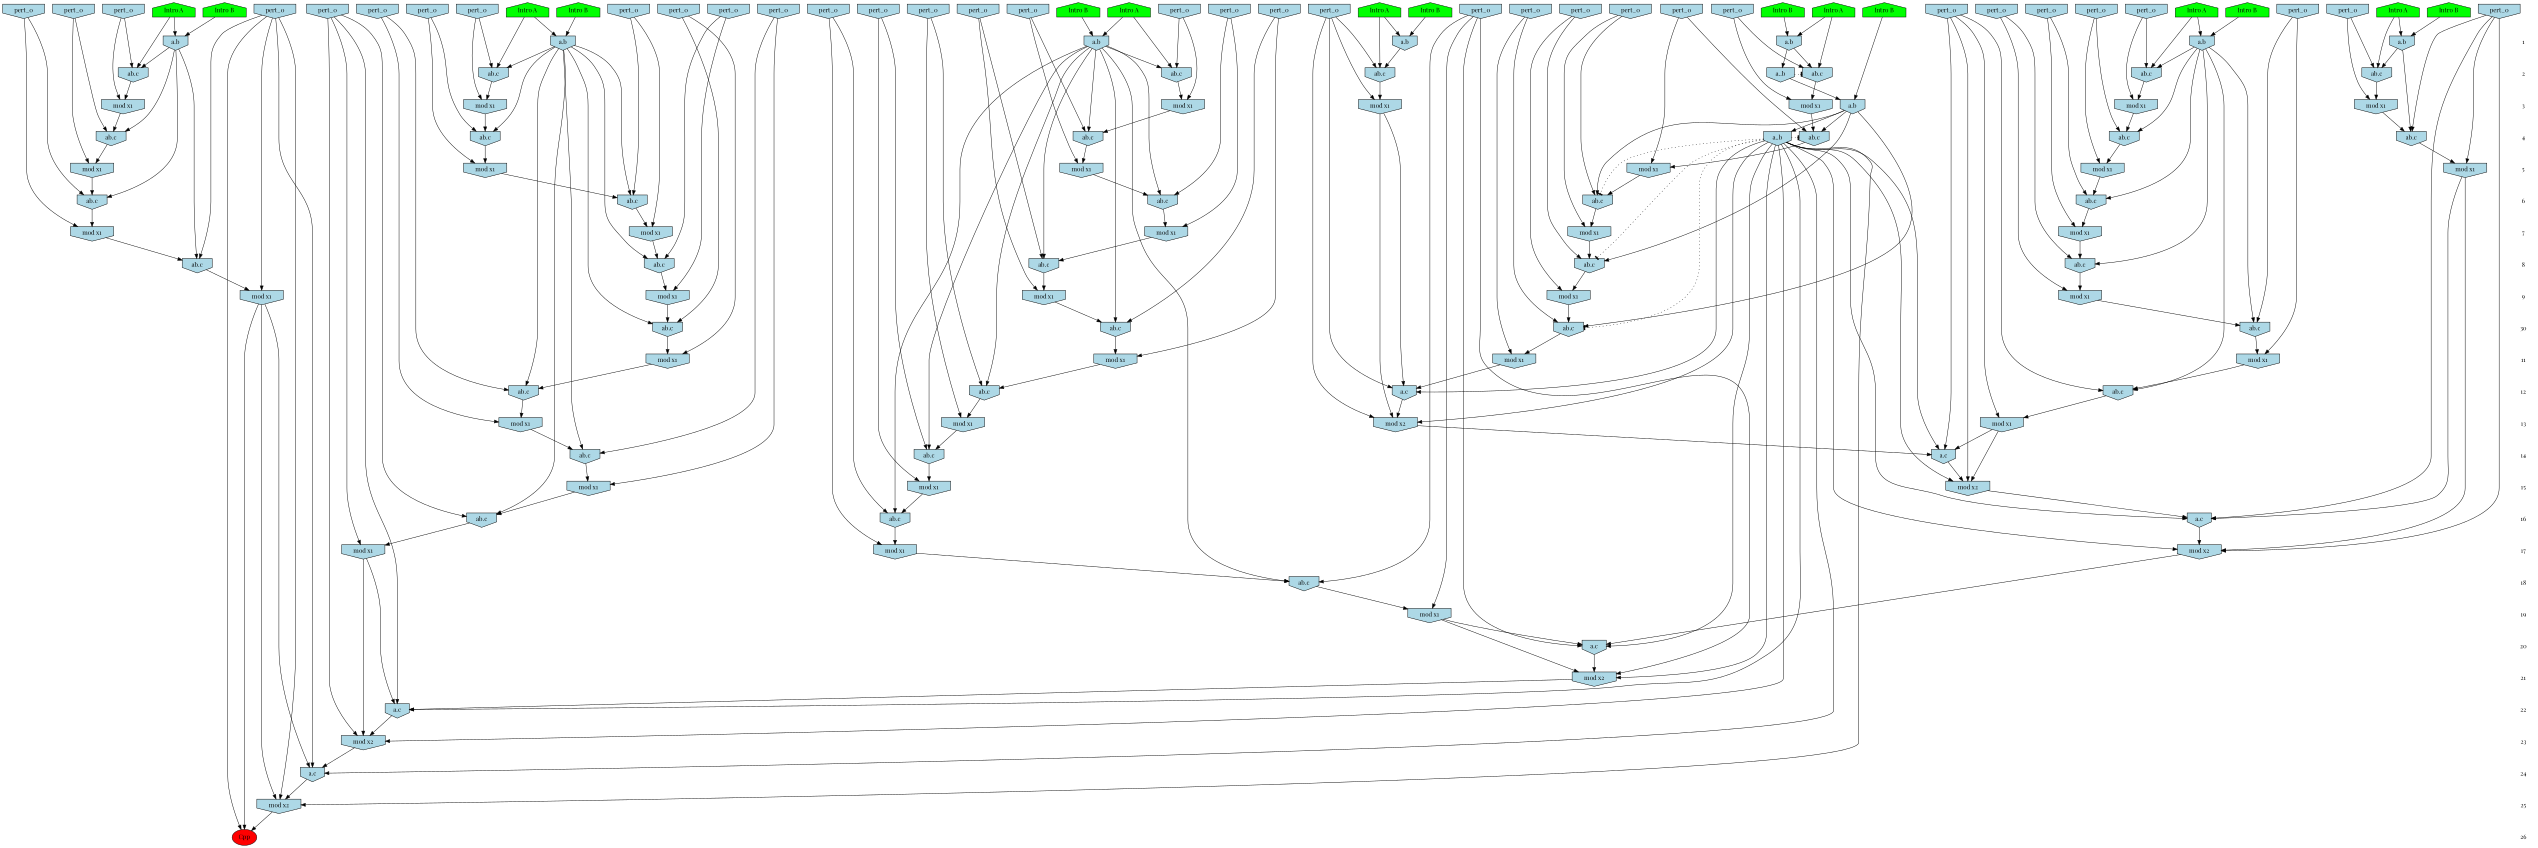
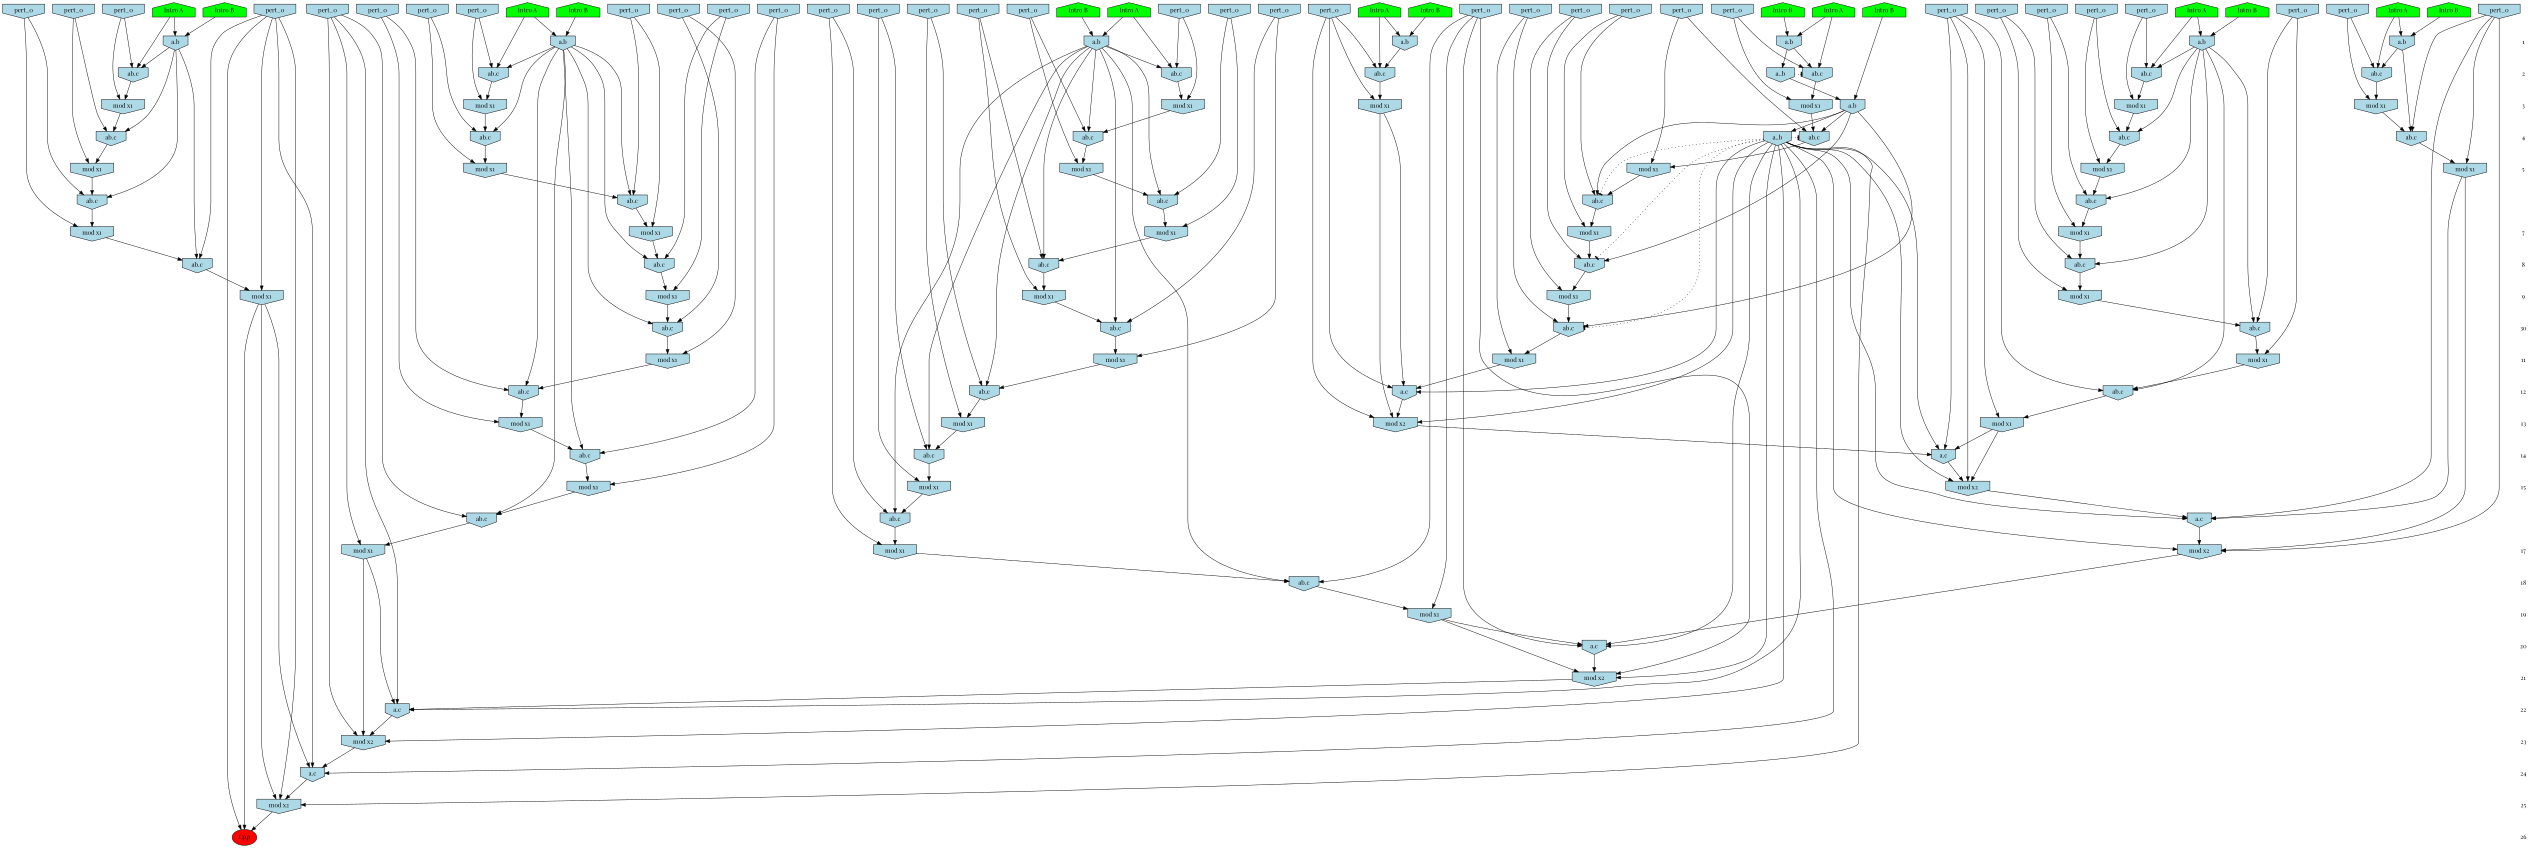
(2523, 201) -> none
(2523, 519) -> none
